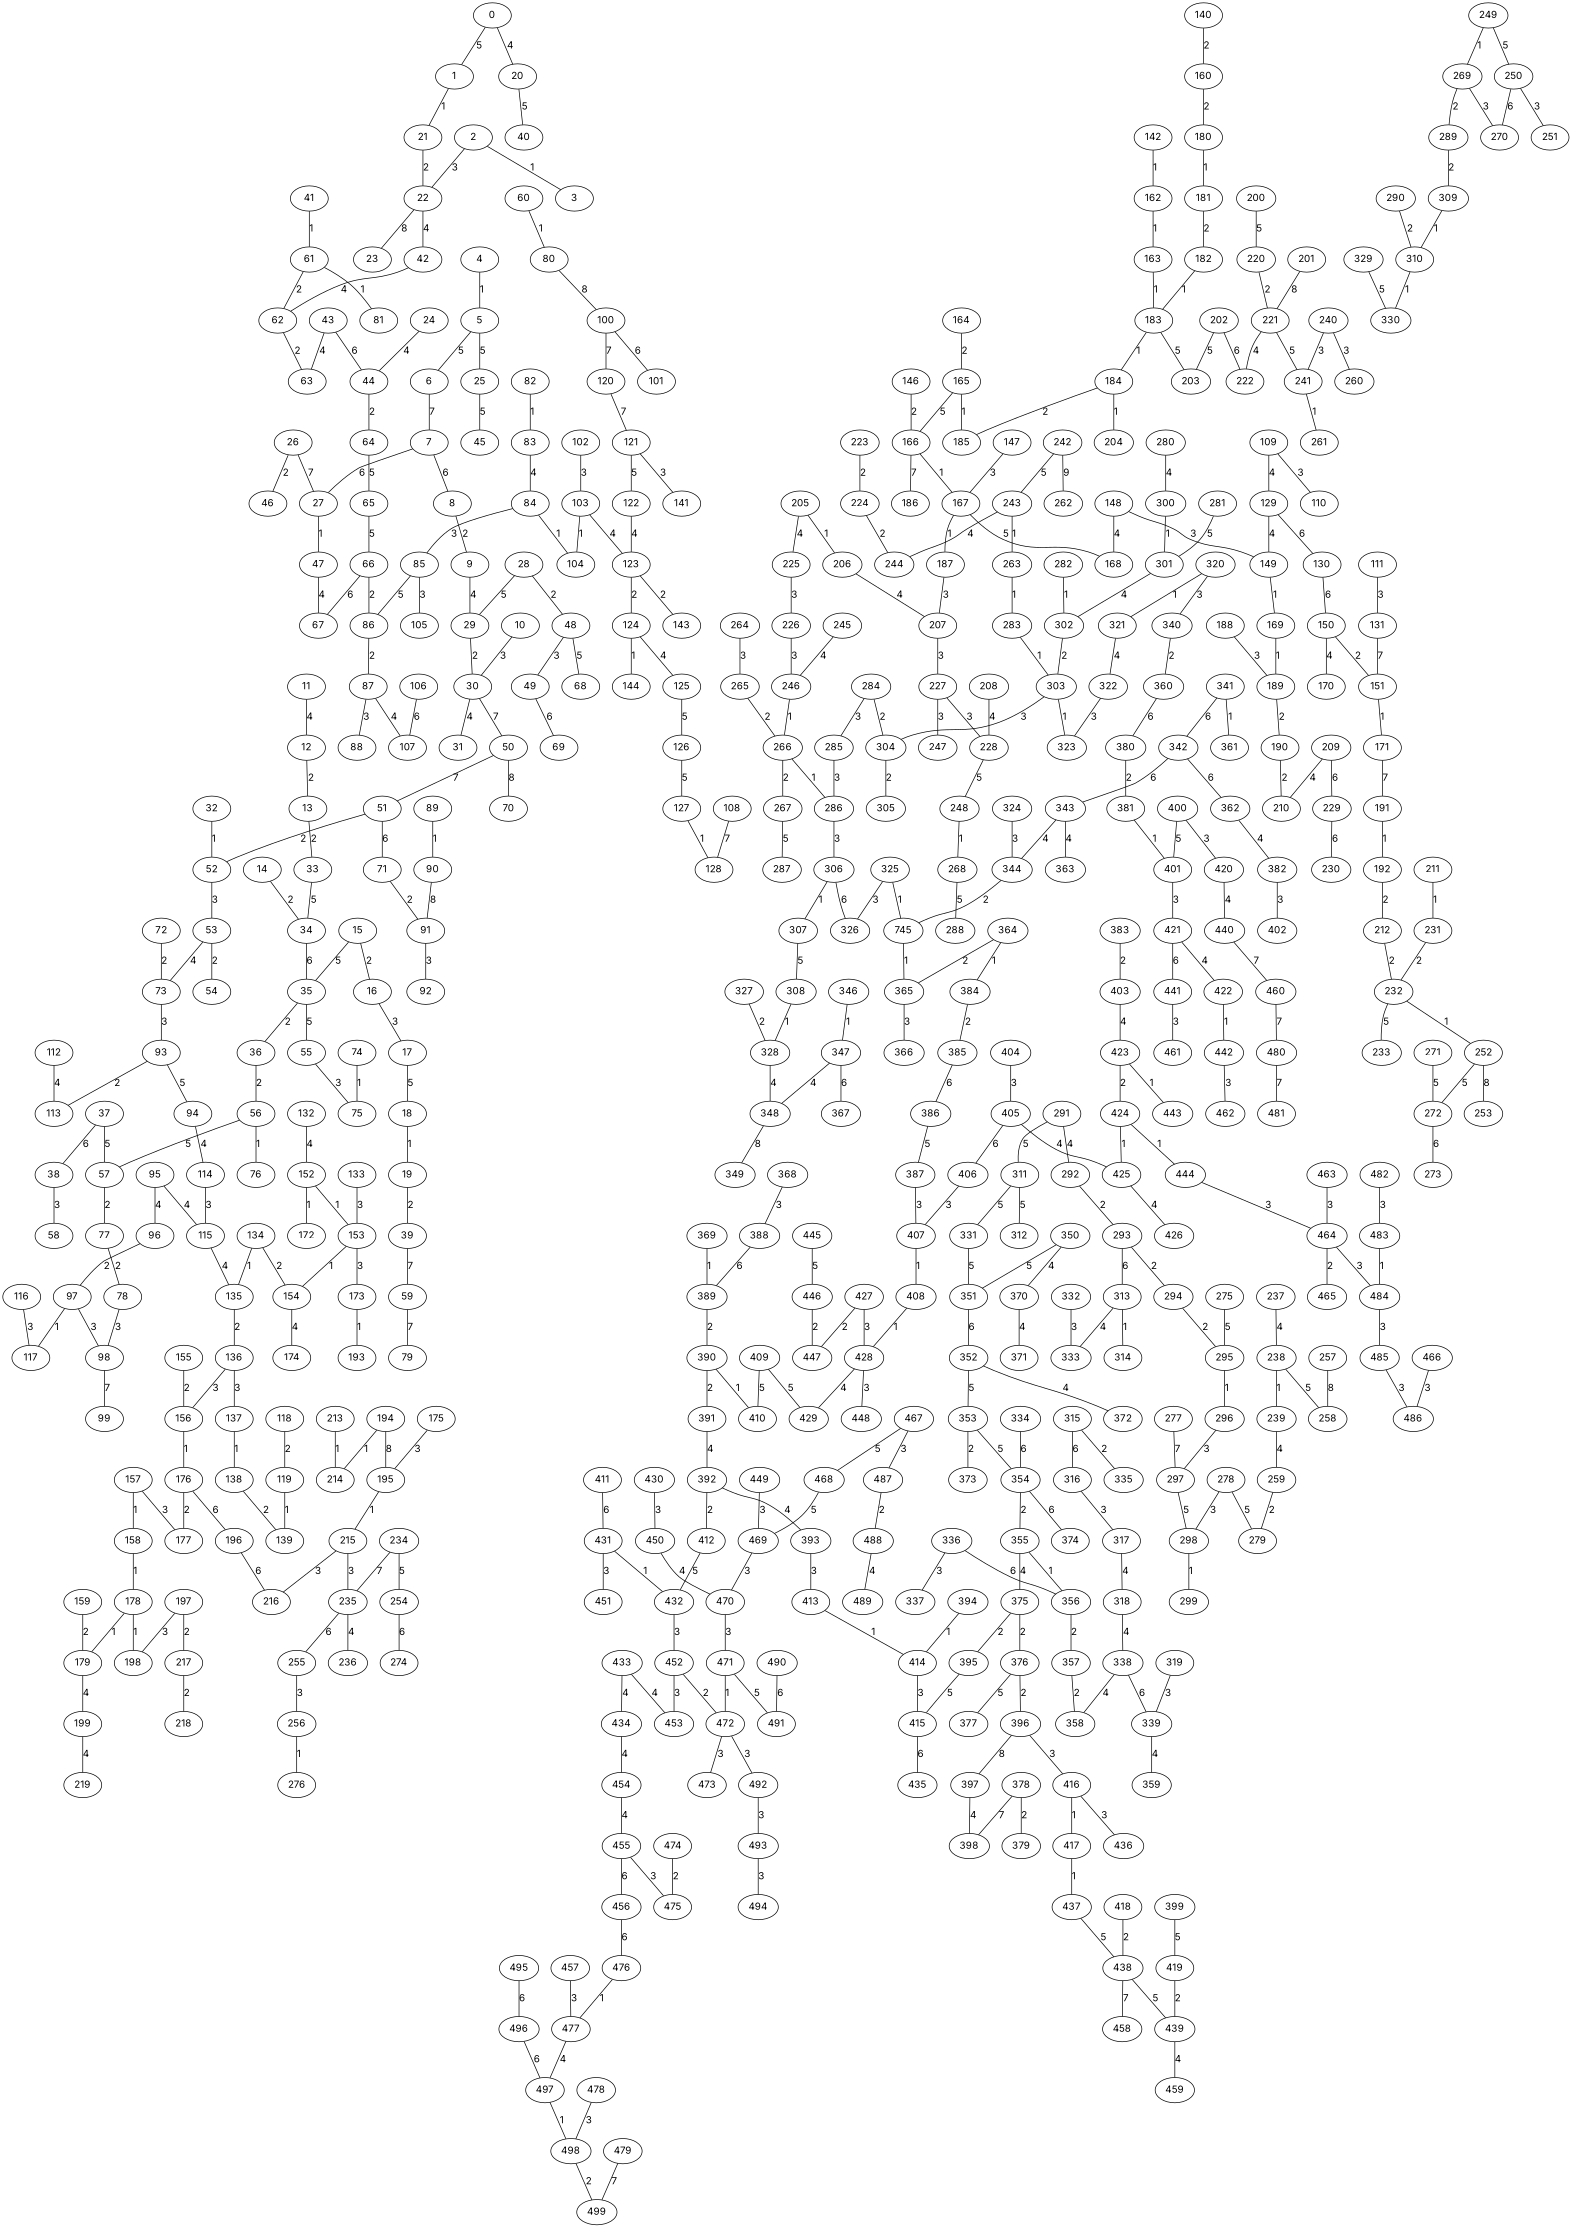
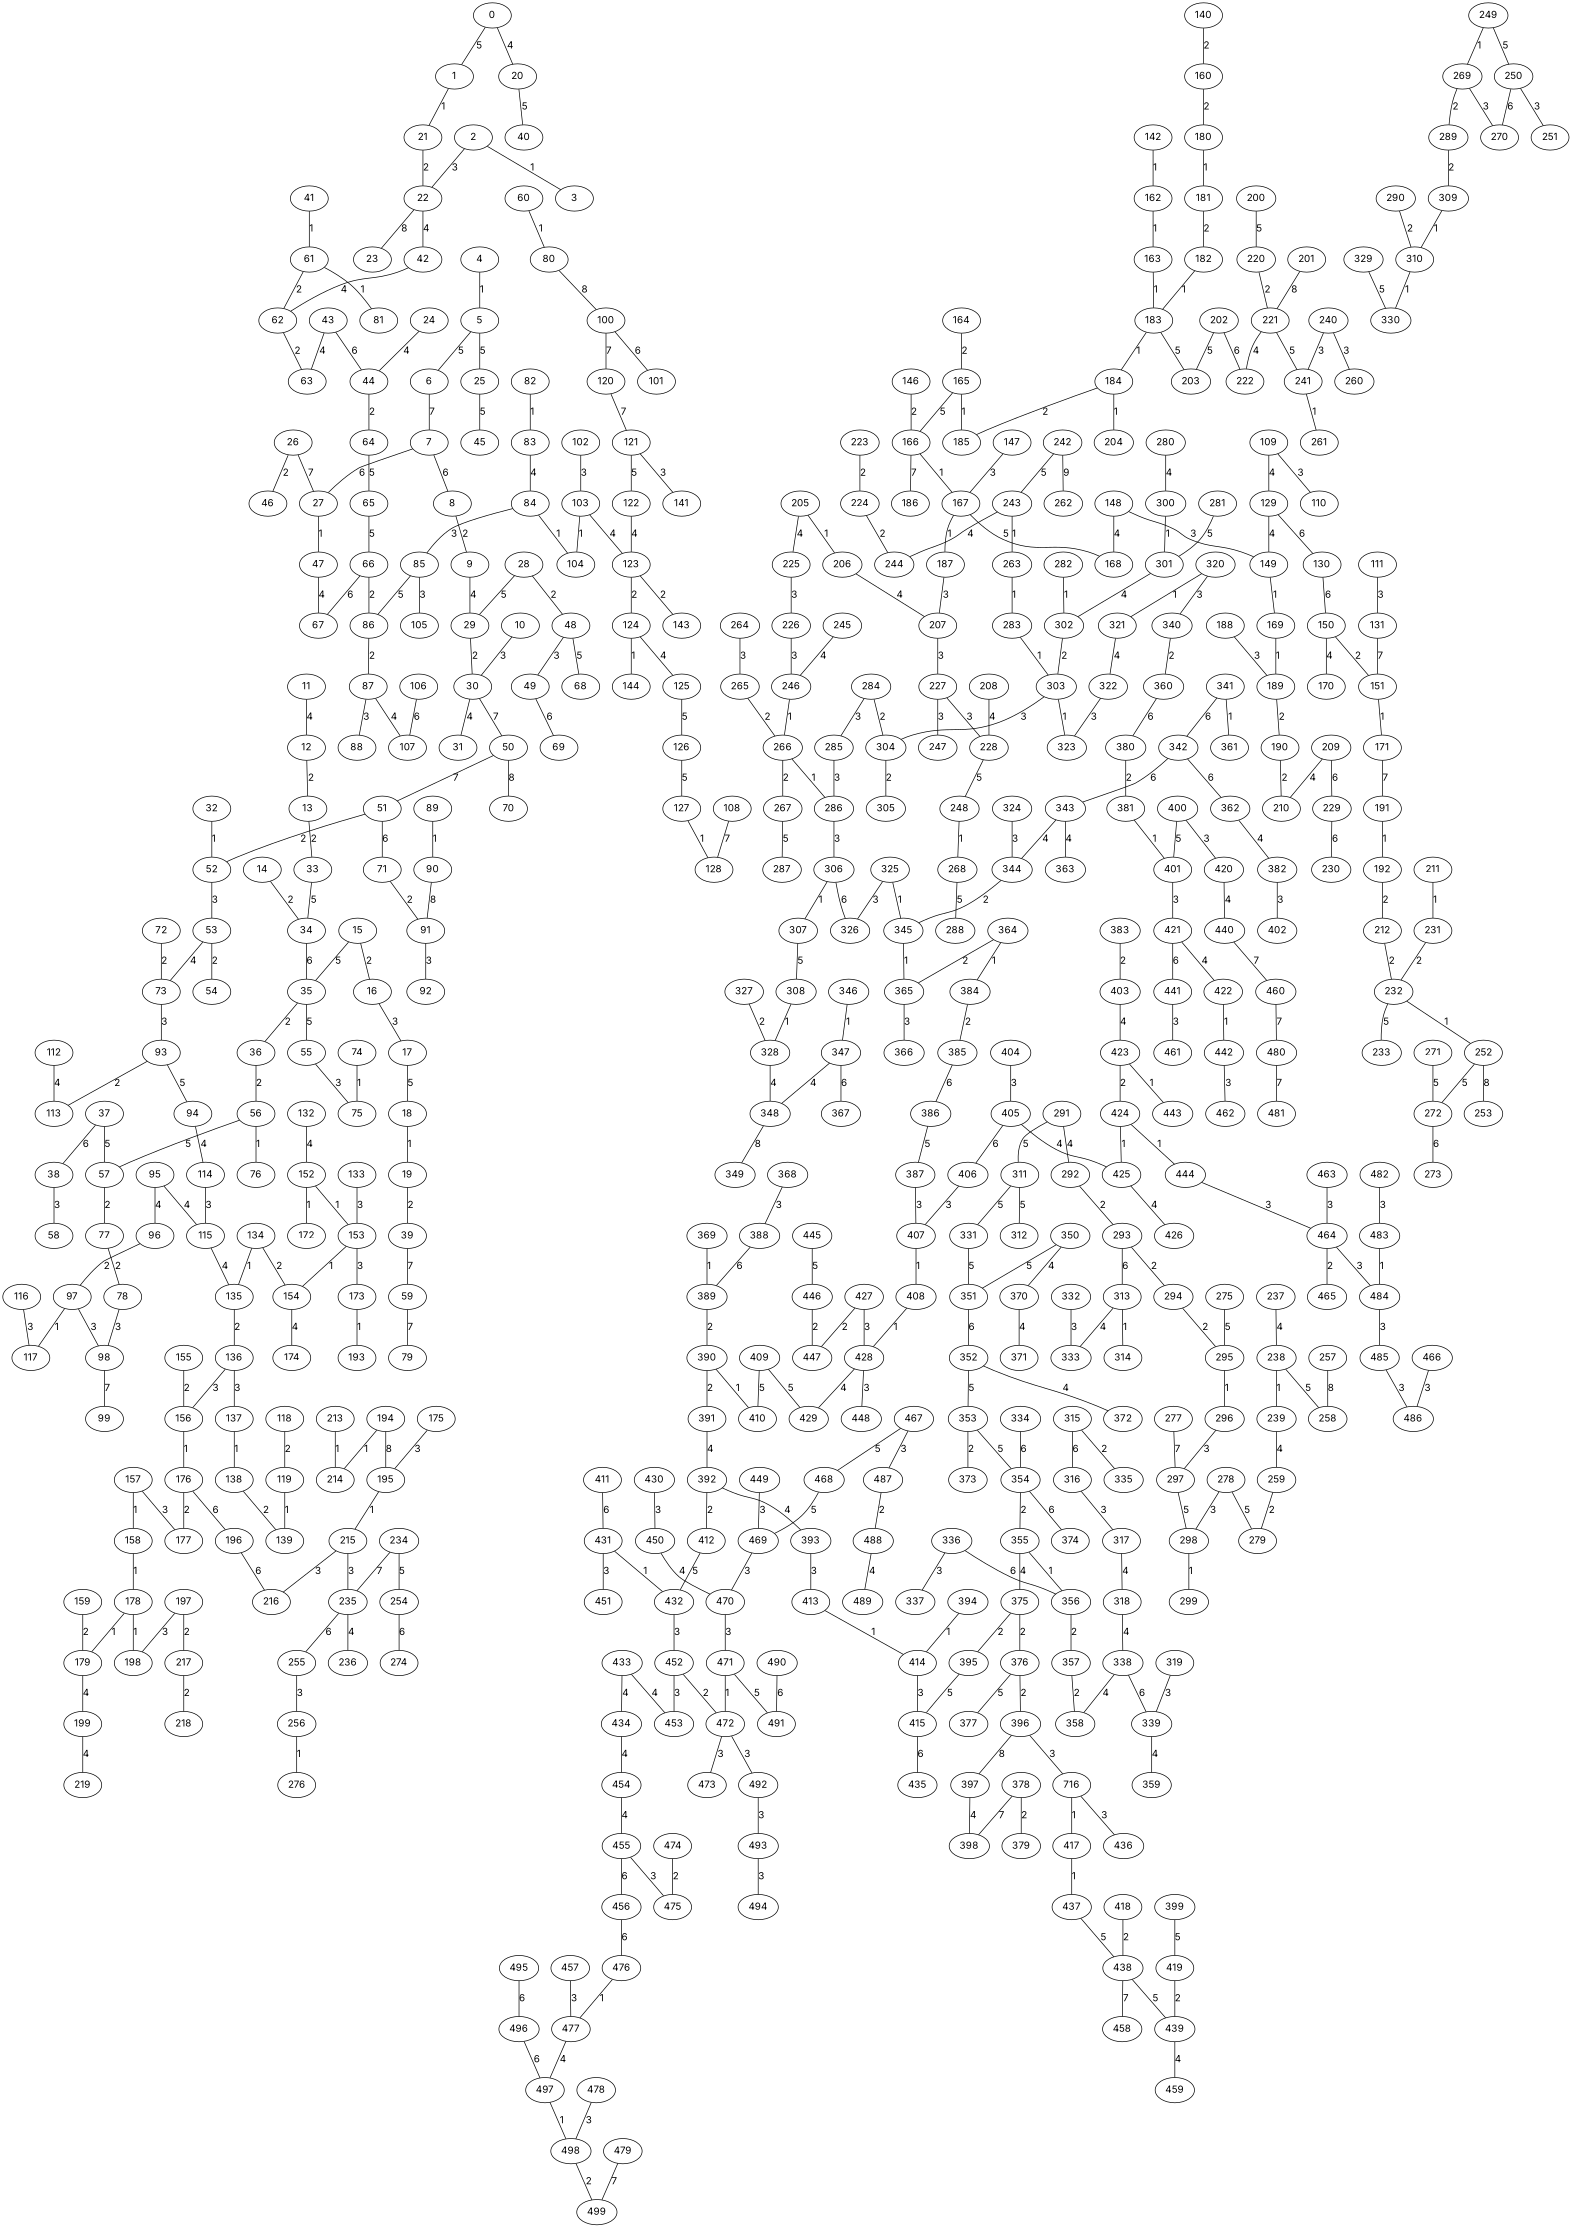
(903, 931) -> (903, 931)
(1072, 1785) -> (1072, 1785)
